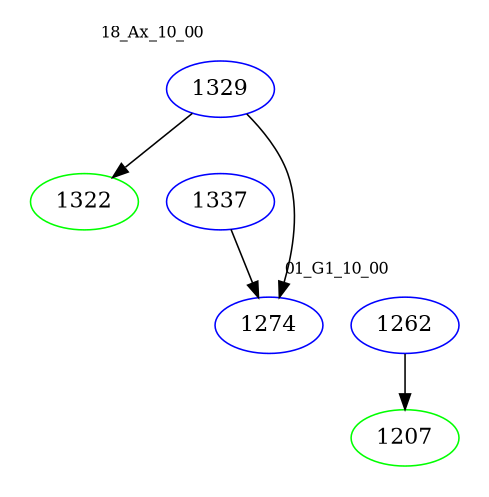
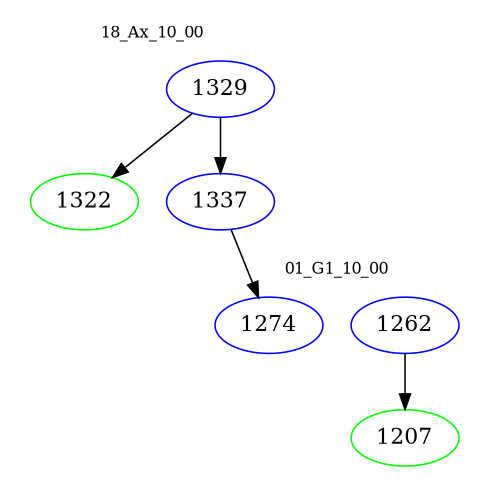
(276, 149) -> (221, 138)
